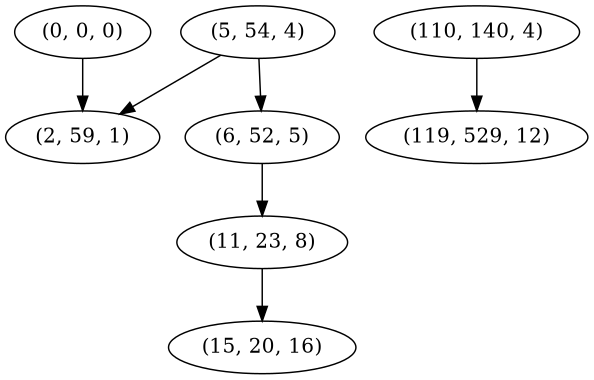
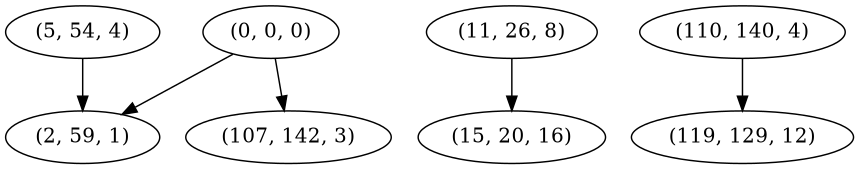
(262, 137) -> none
none -> (289, 137)
(477, 137) -> (742, 137)
(262, 242) -> (512, 32)
